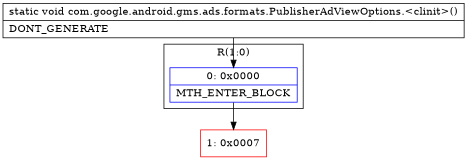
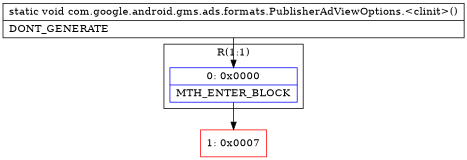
(234, 53) -> (234, 53)
